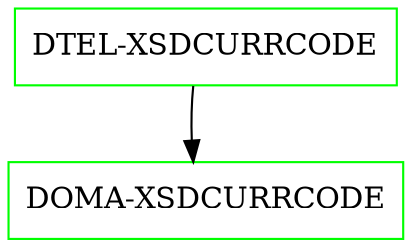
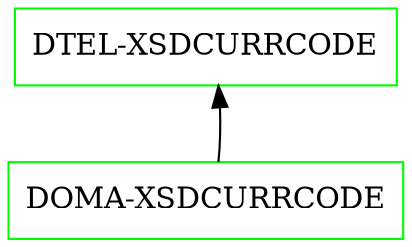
(192, 113) -> (220, 135)
